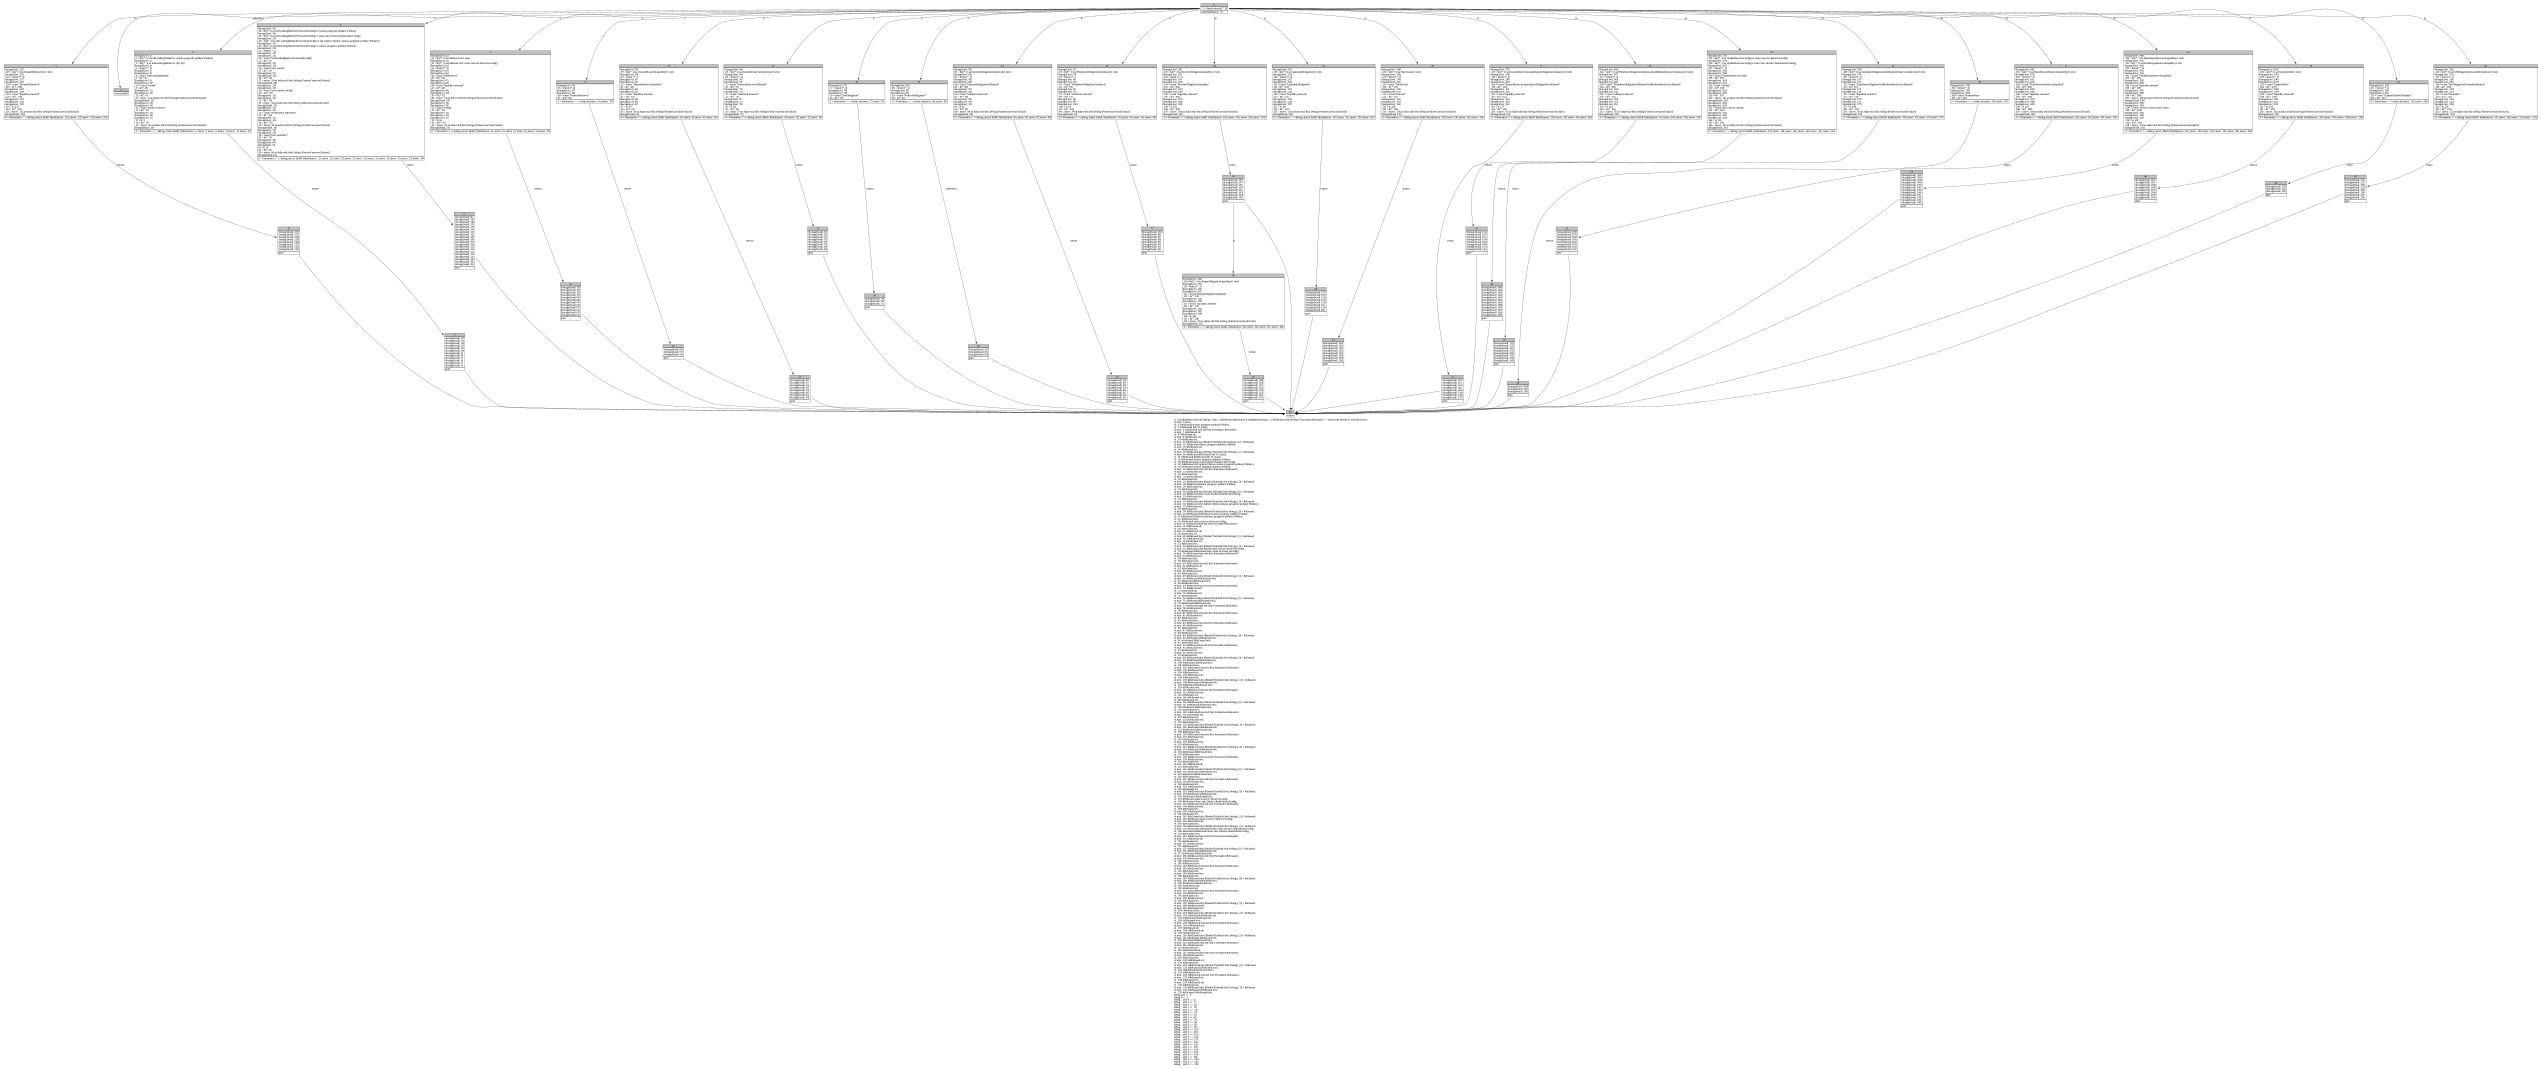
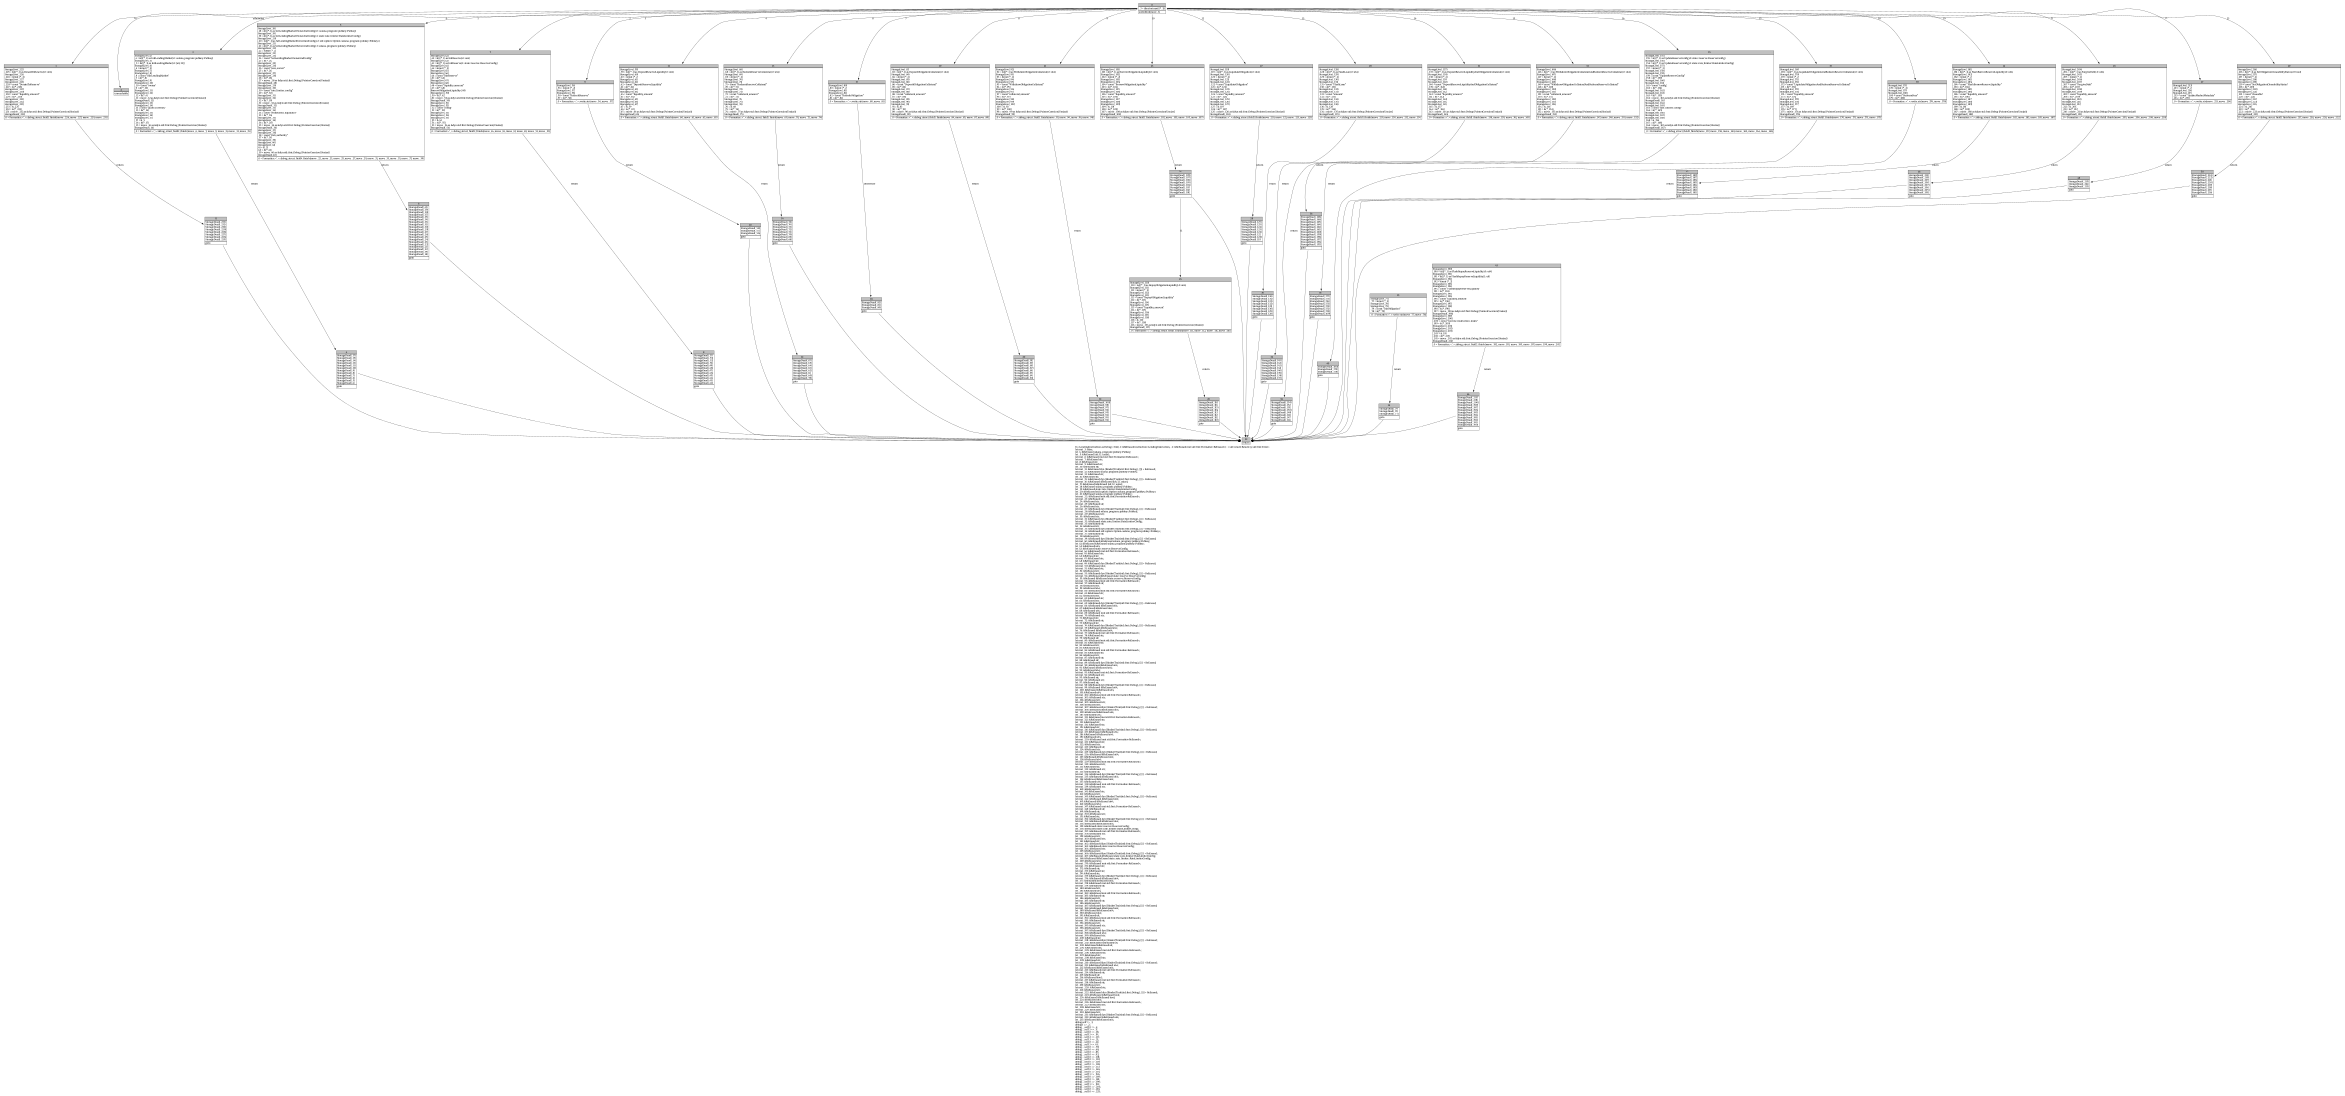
(983, 14) -> none
(1862, 14) -> none
(440, 91) -> (448, 91)
